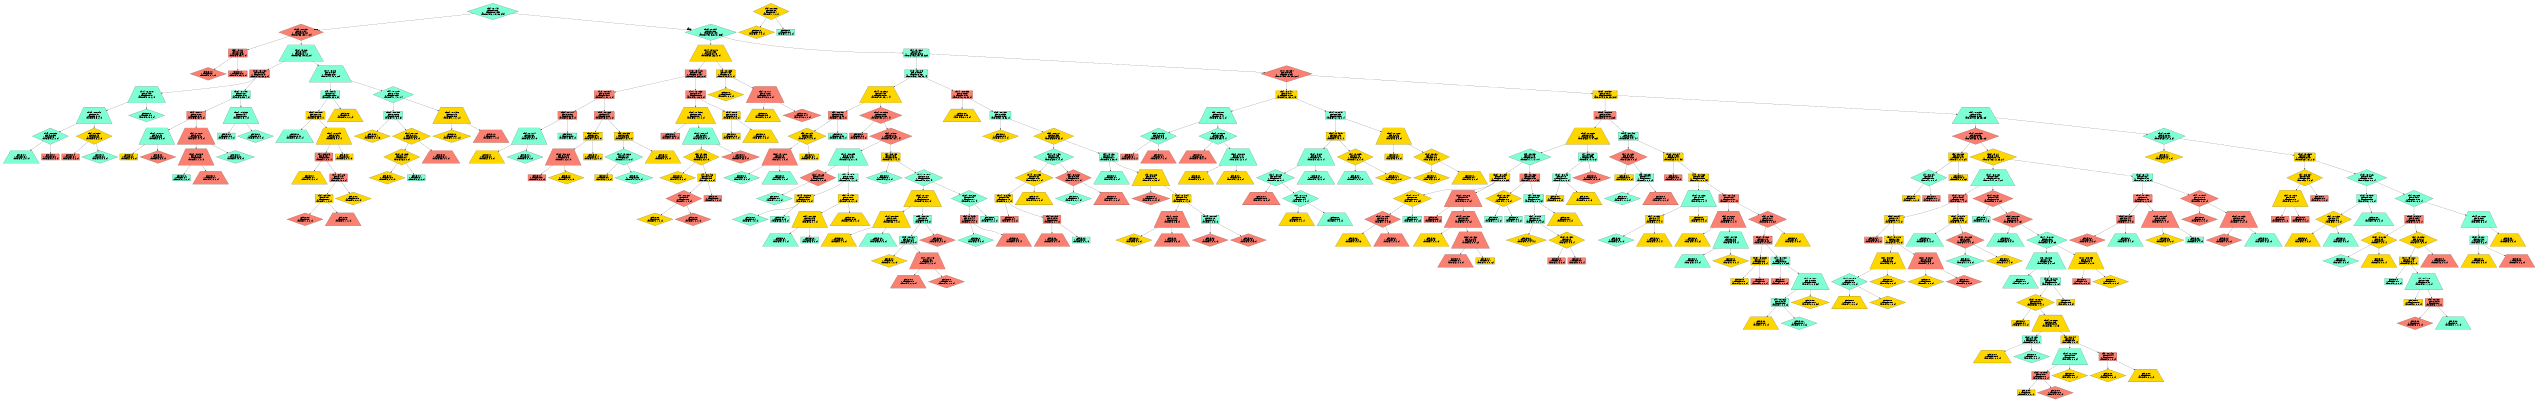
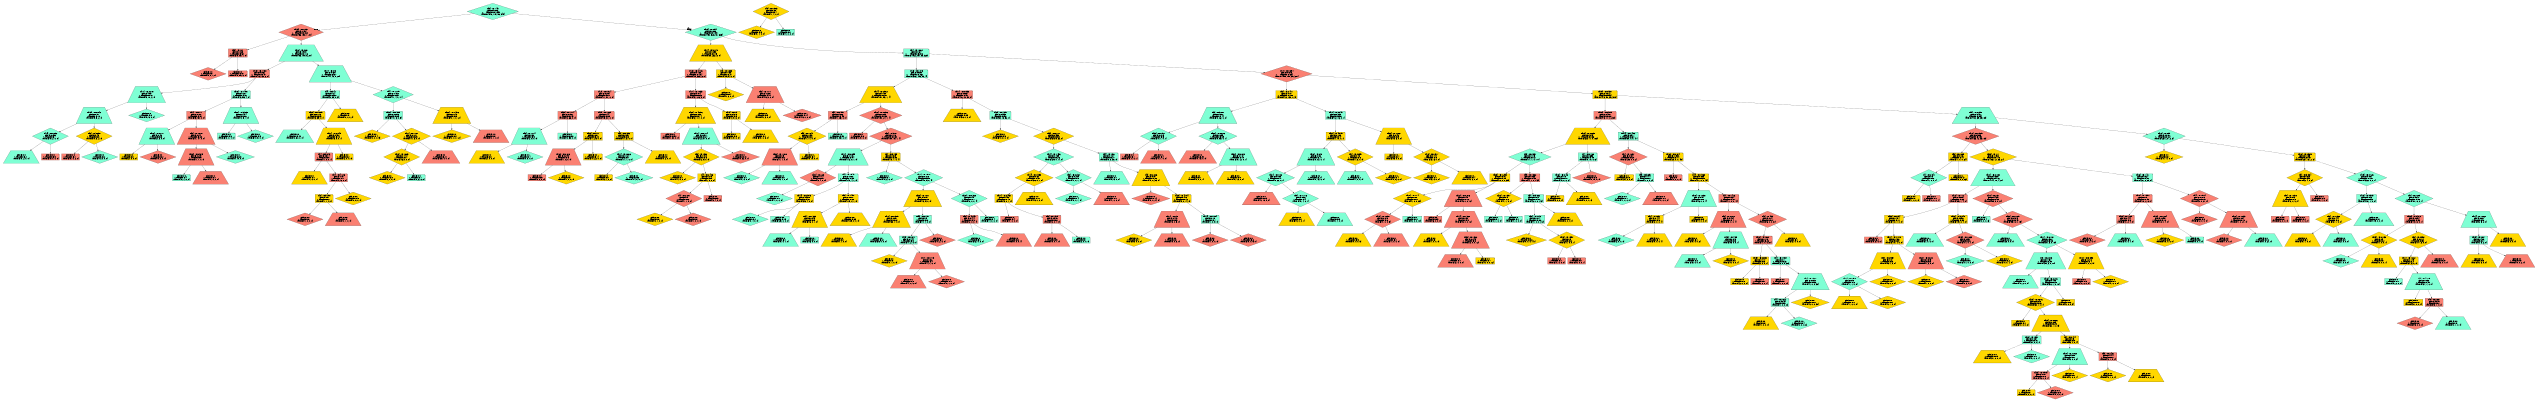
(1073, 178) -> (1073, 178)
(1673, 178) -> (1673, 178)
